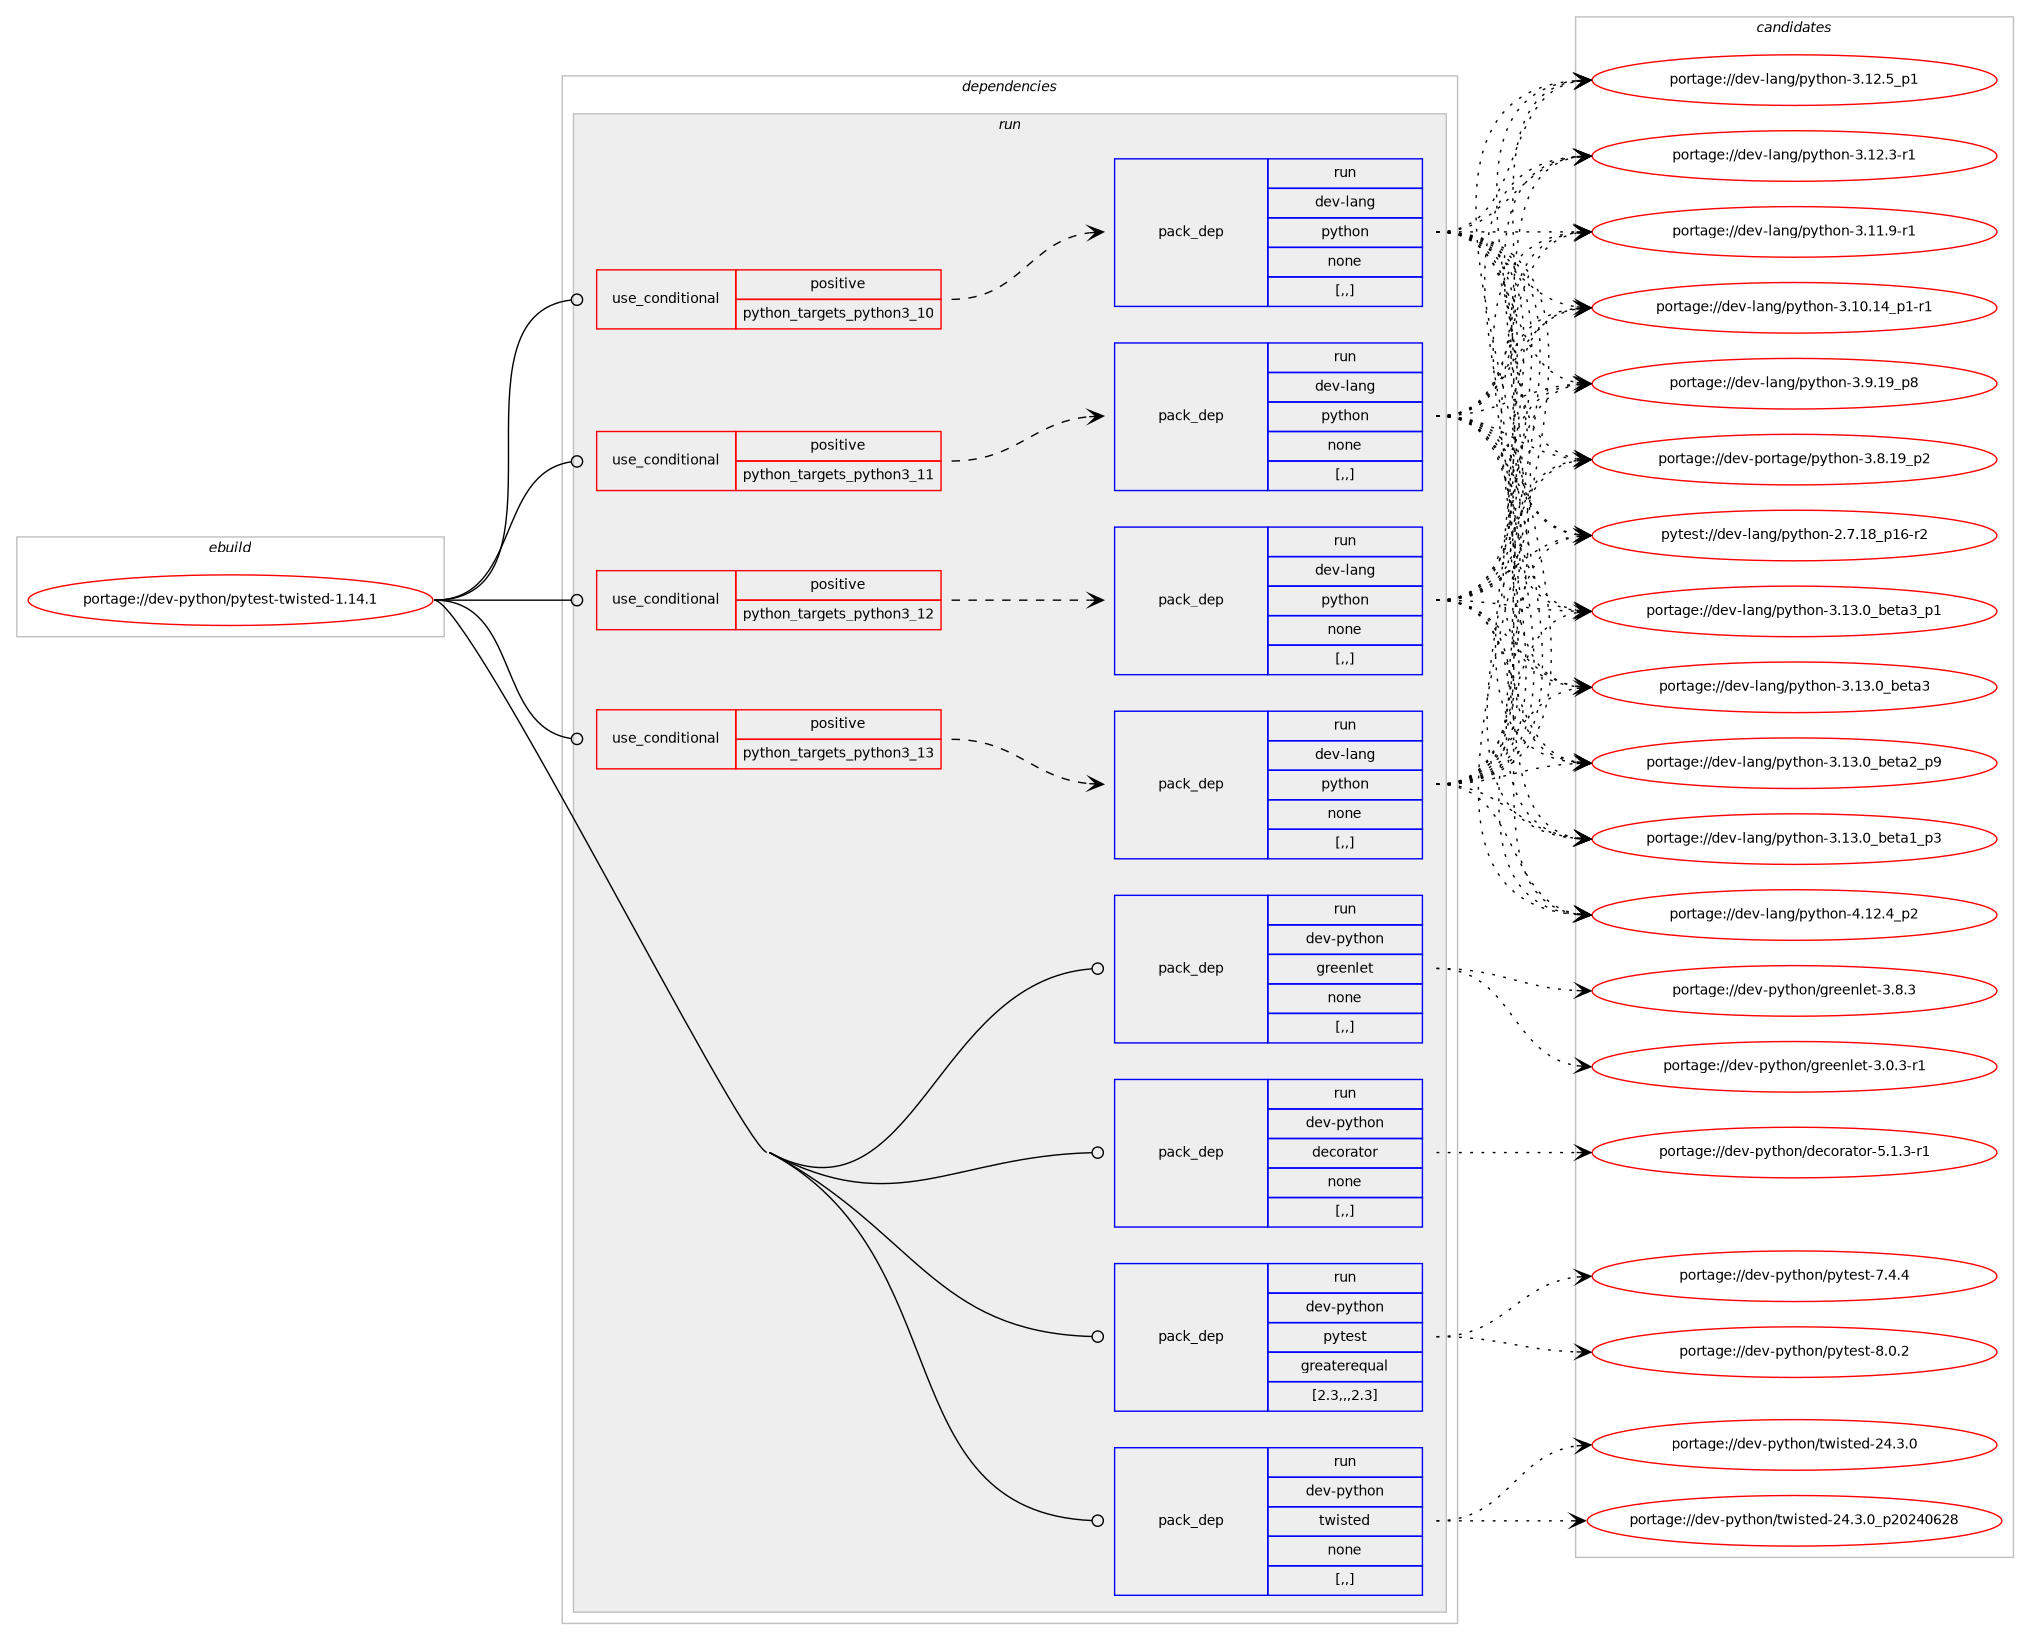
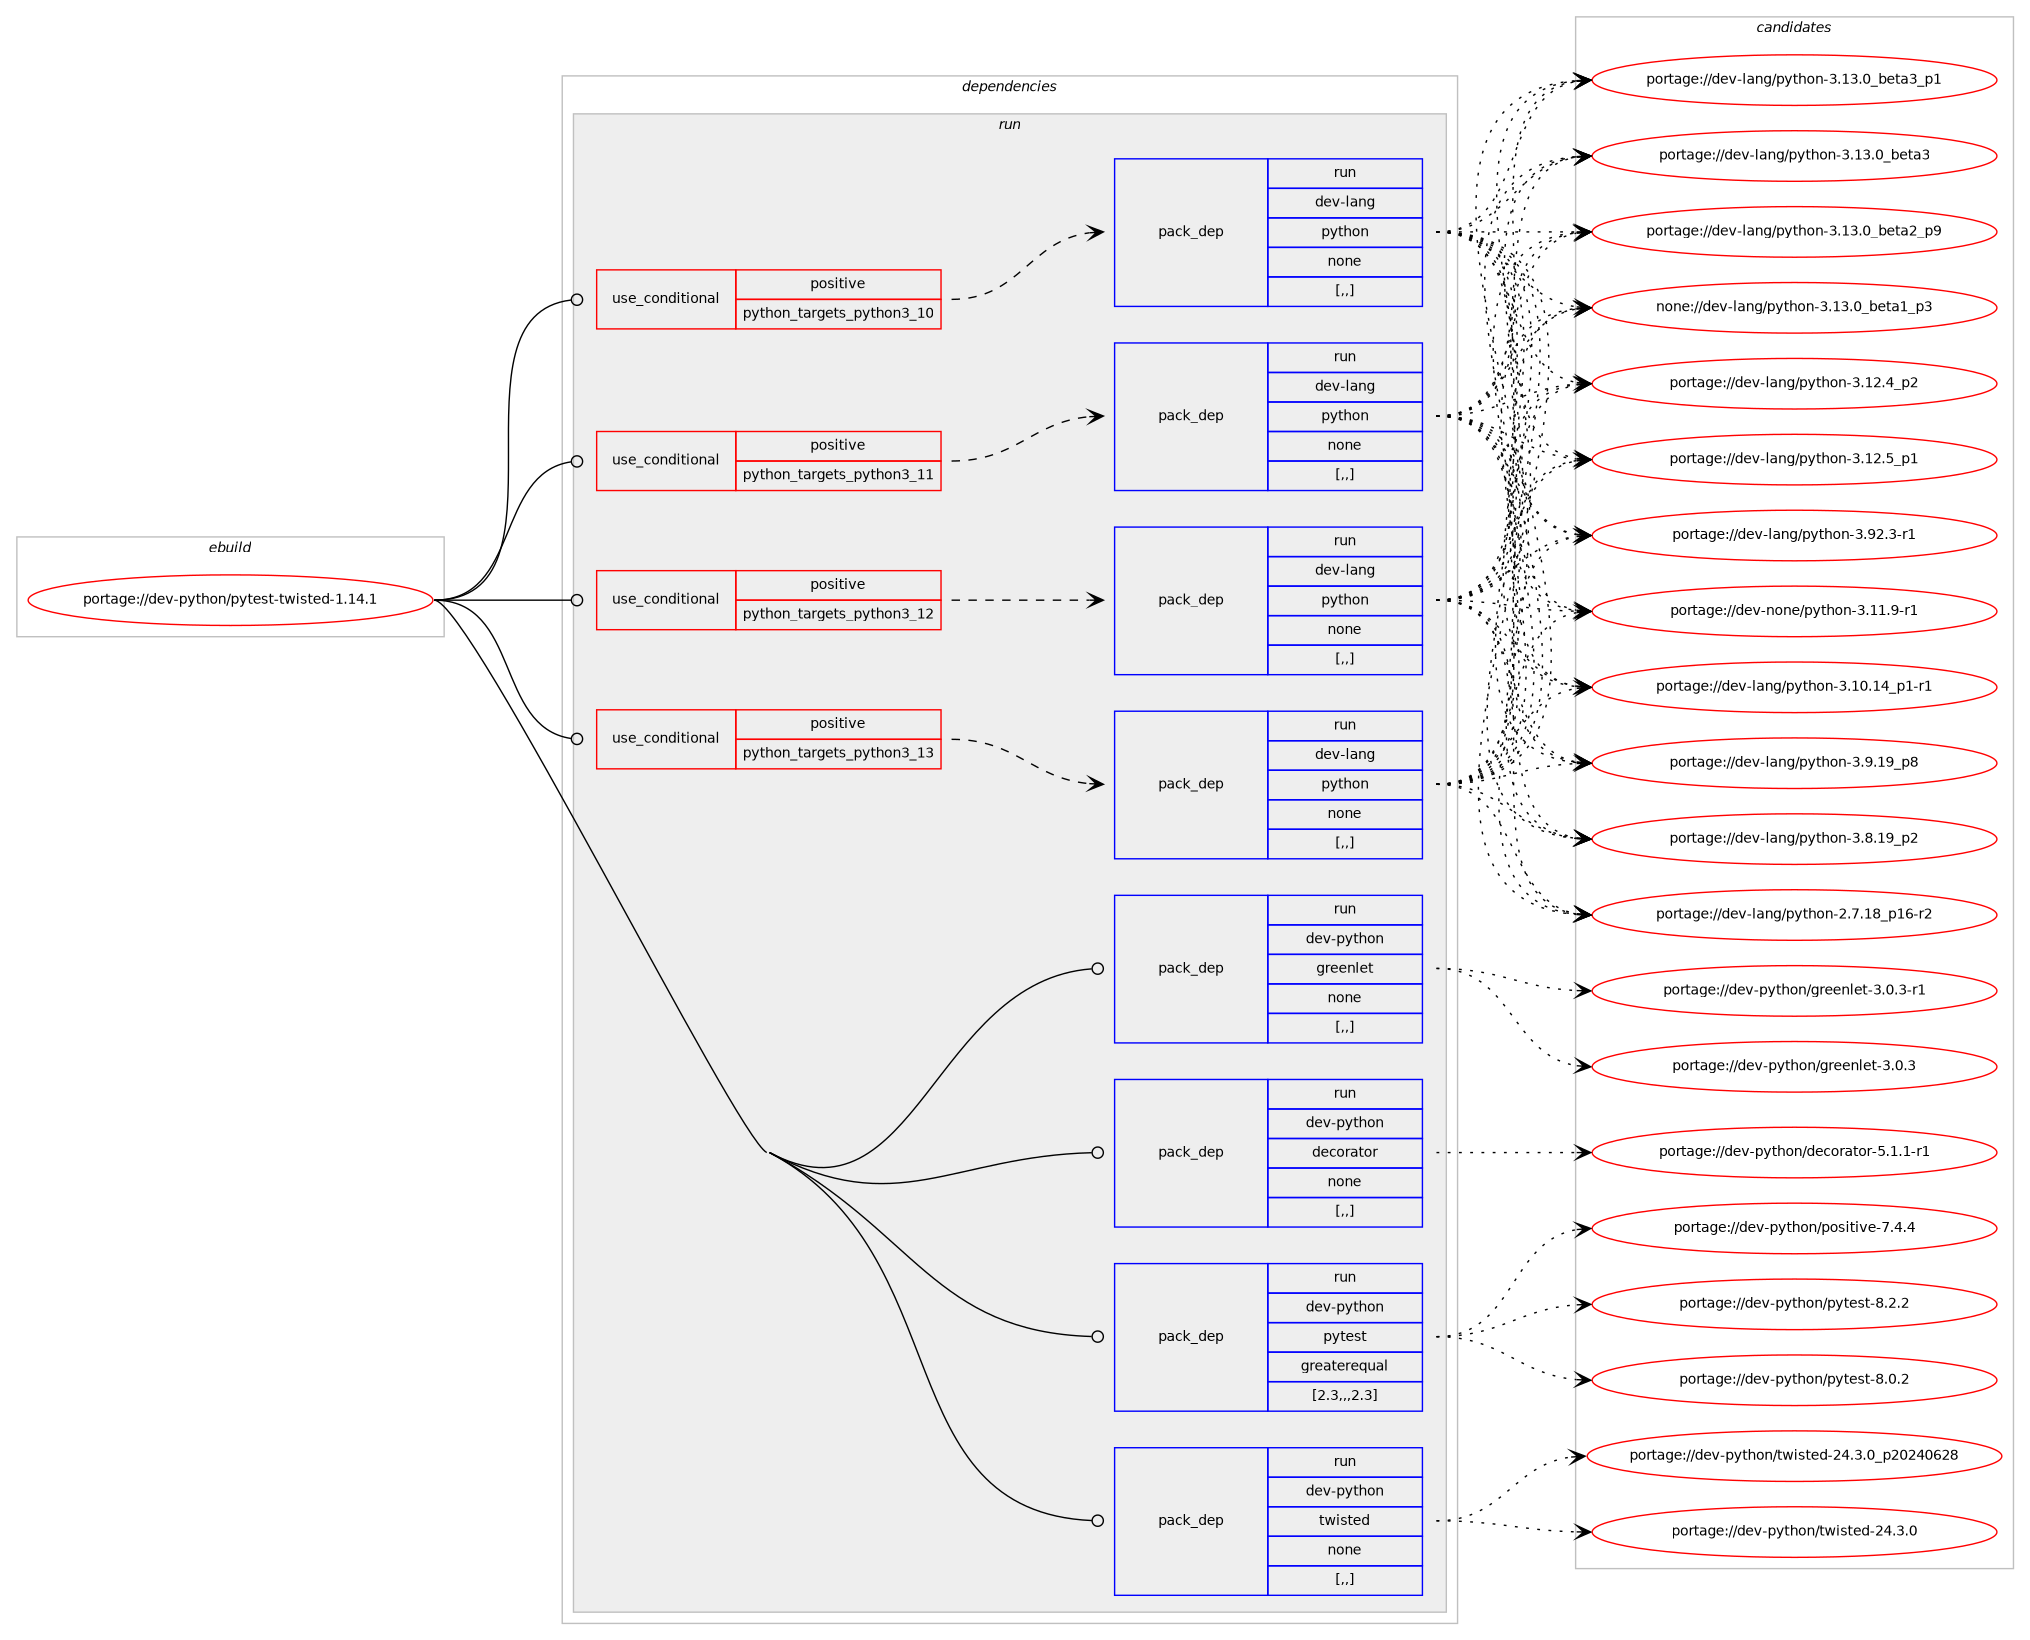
(1795, 156) -> (1795, 536)
(1795, 232) -> (1795, 611)
(1795, 460) -> (1795, 839)
(1795, 536) -> (1795, 915)
(1795, 839) -> (1795, 308)
(1795, 915) -> (1795, 384)
(1795, 991) -> (1795, 1067)
(1795, 1153) -> (1795, 1153)
(1795, 1276) -> (1795, 1228)
none -> (1795, 1304)
